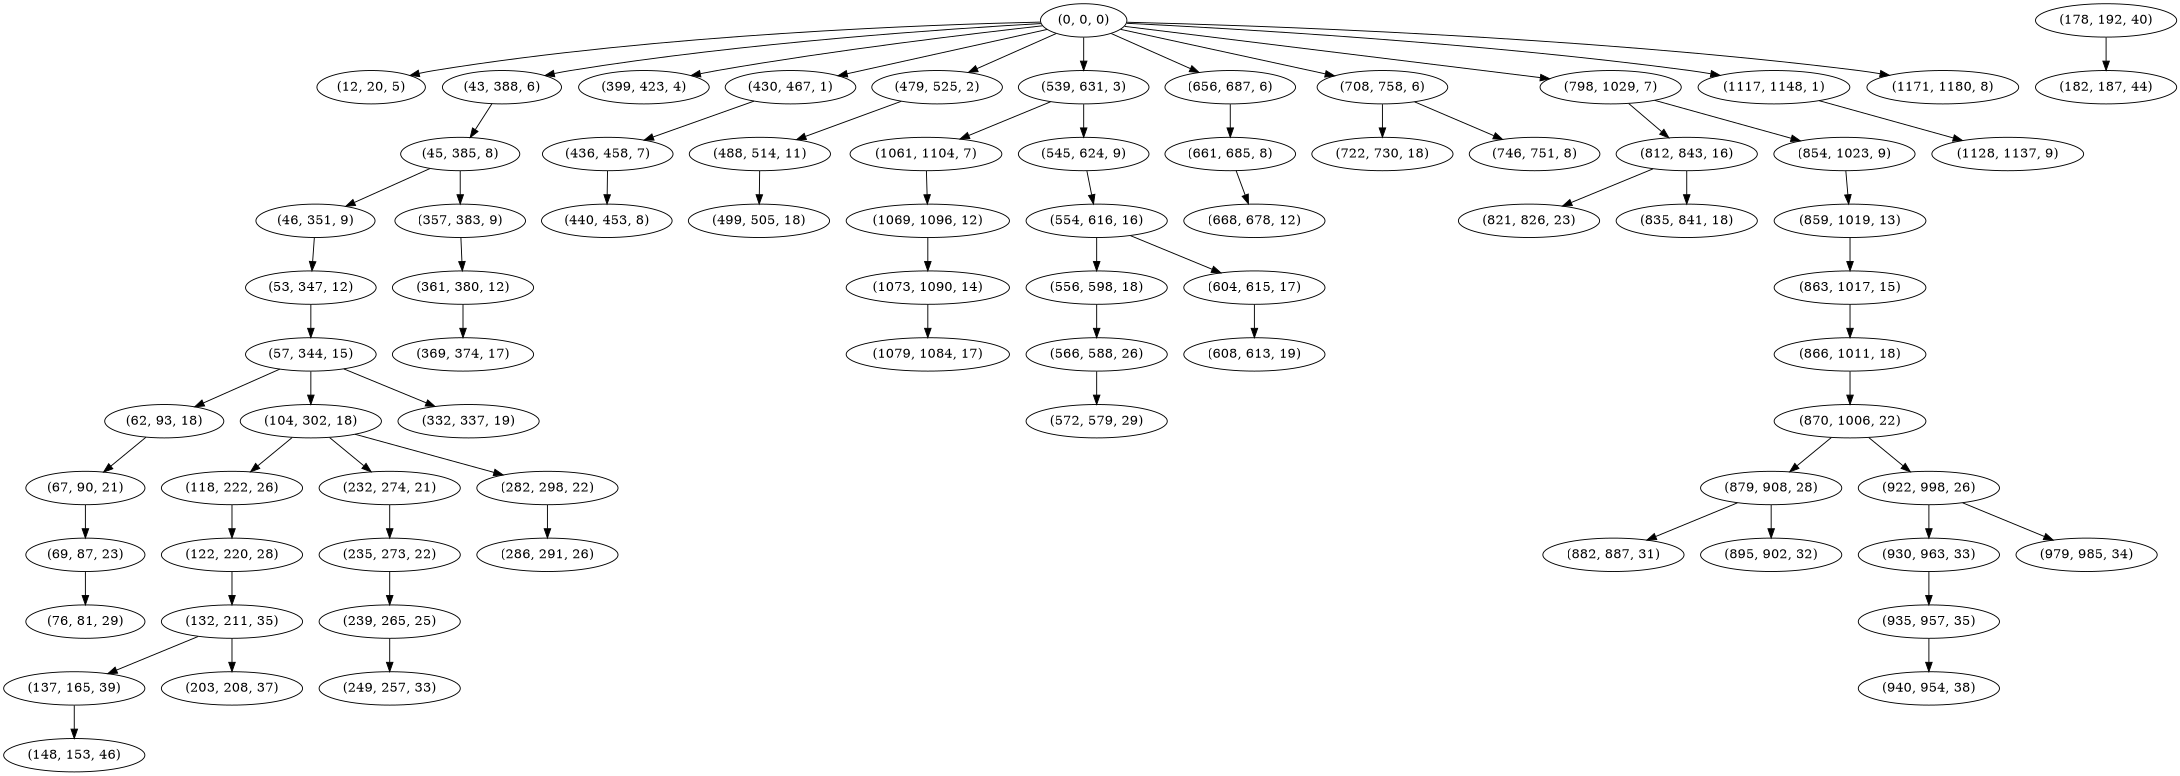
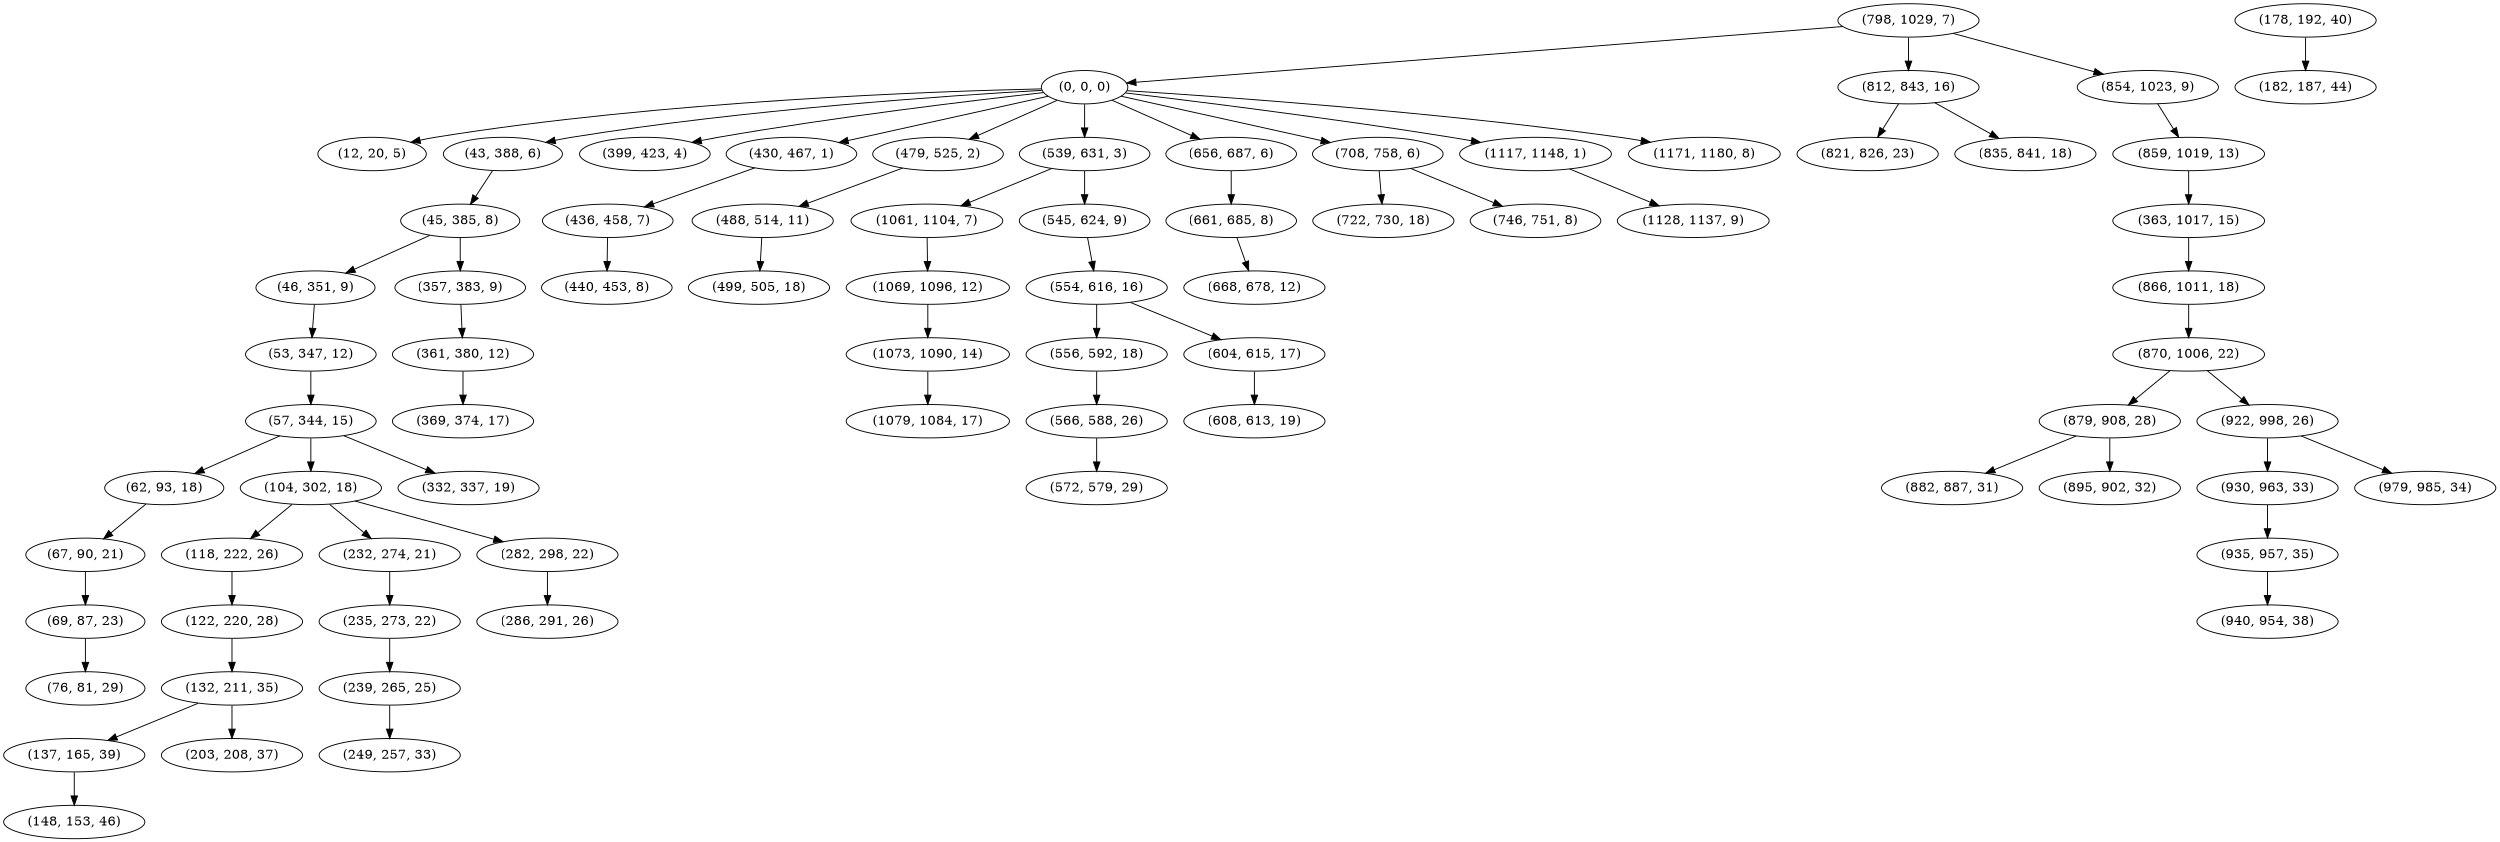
(1332, 52) -> (1489, 54)
(1097, 288) -> (1097, 354)
(1850, 288) -> (2189, 221)
